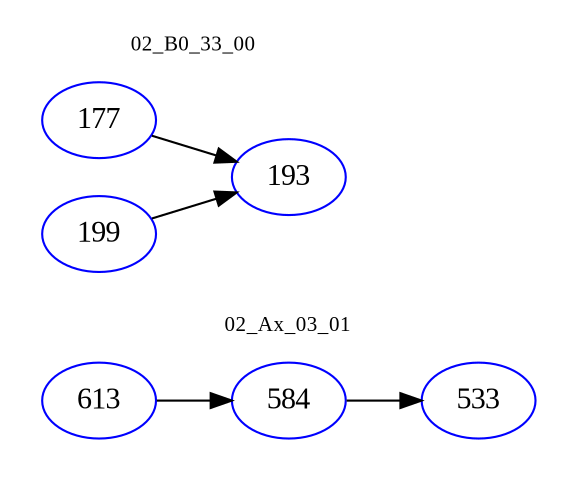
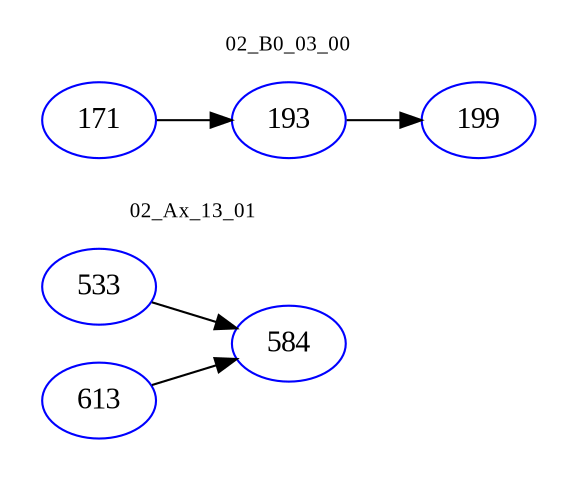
(194, 45) -> (289, 45)
(99, 120) -> (99, 120)
(184, 209) -> (373, 120)
(289, 326) -> (194, 212)
(373, 401) -> (184, 312)
